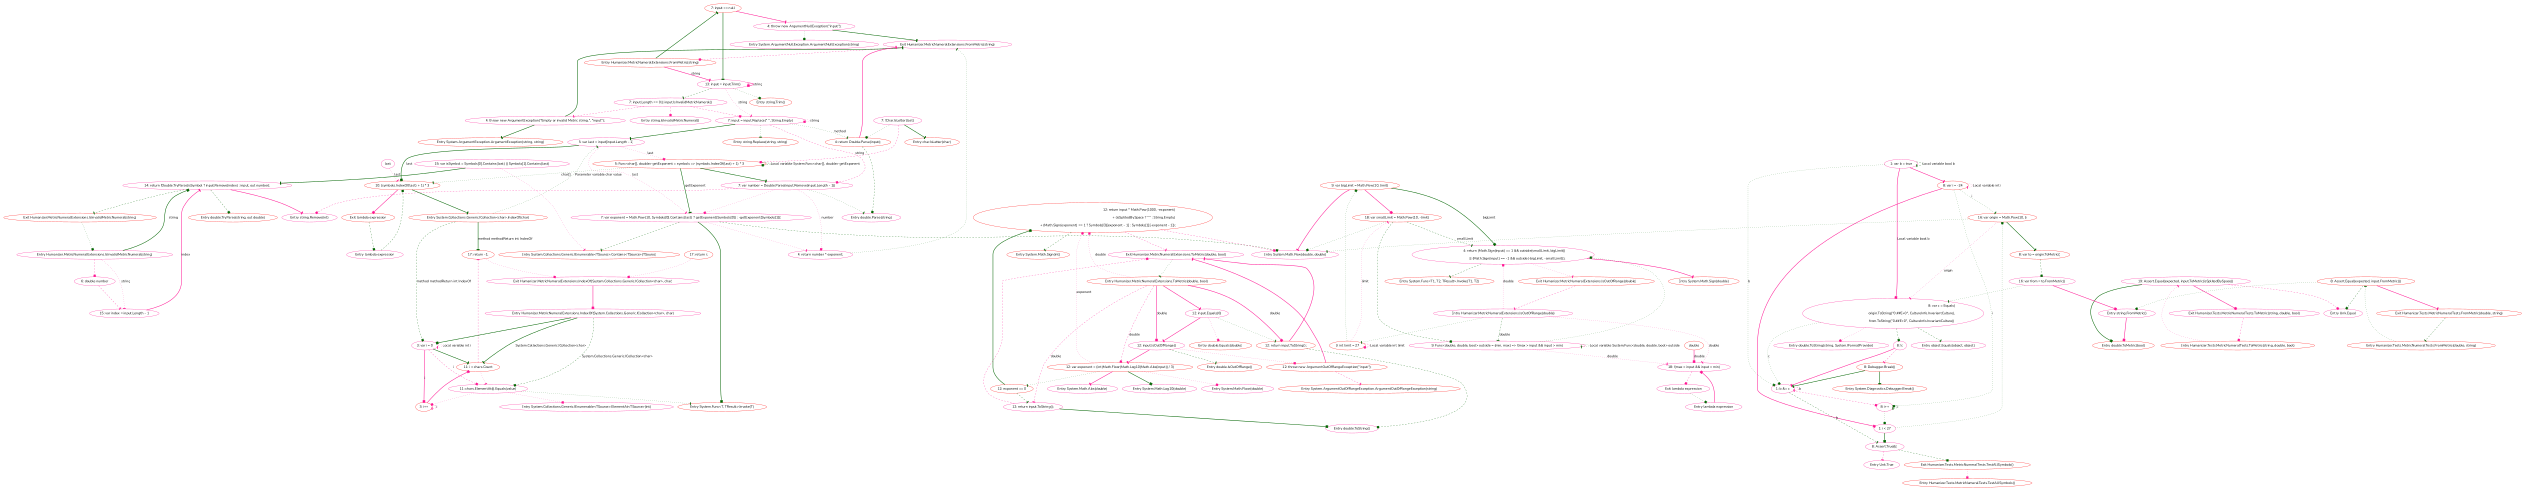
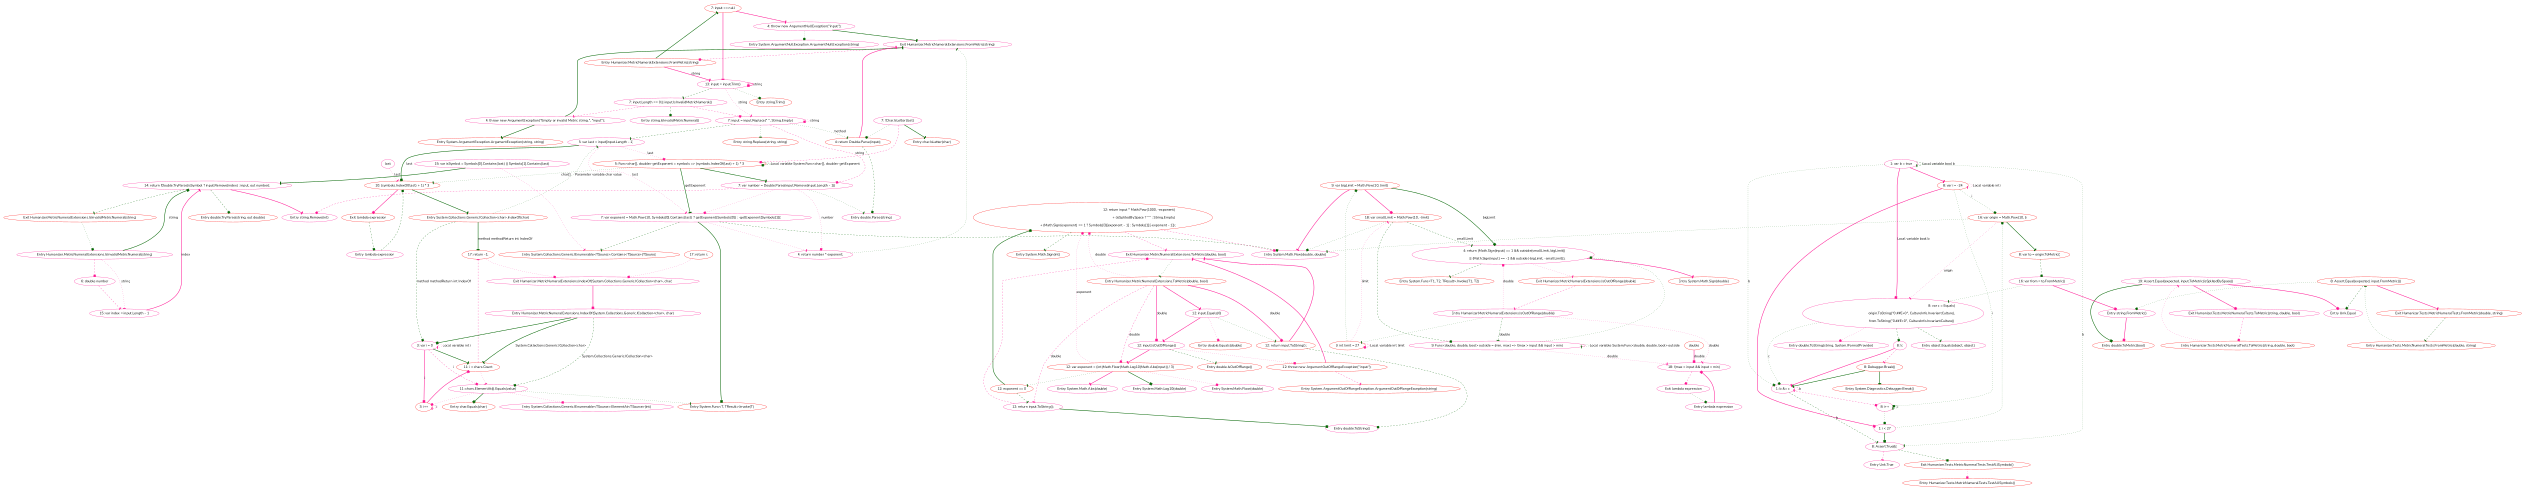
(723, 46) -> (723, 46)
(671, 110) -> (671, 110)
(683, 131) -> (683, 131)
(1977, 201) -> (1977, 201)
(2284, 291) -> (2284, 291)
none -> (2082, 312)
none -> (469, 407)
